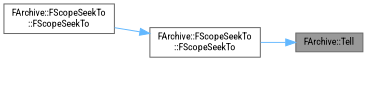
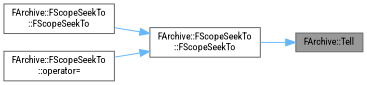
none -> (59, 66)
